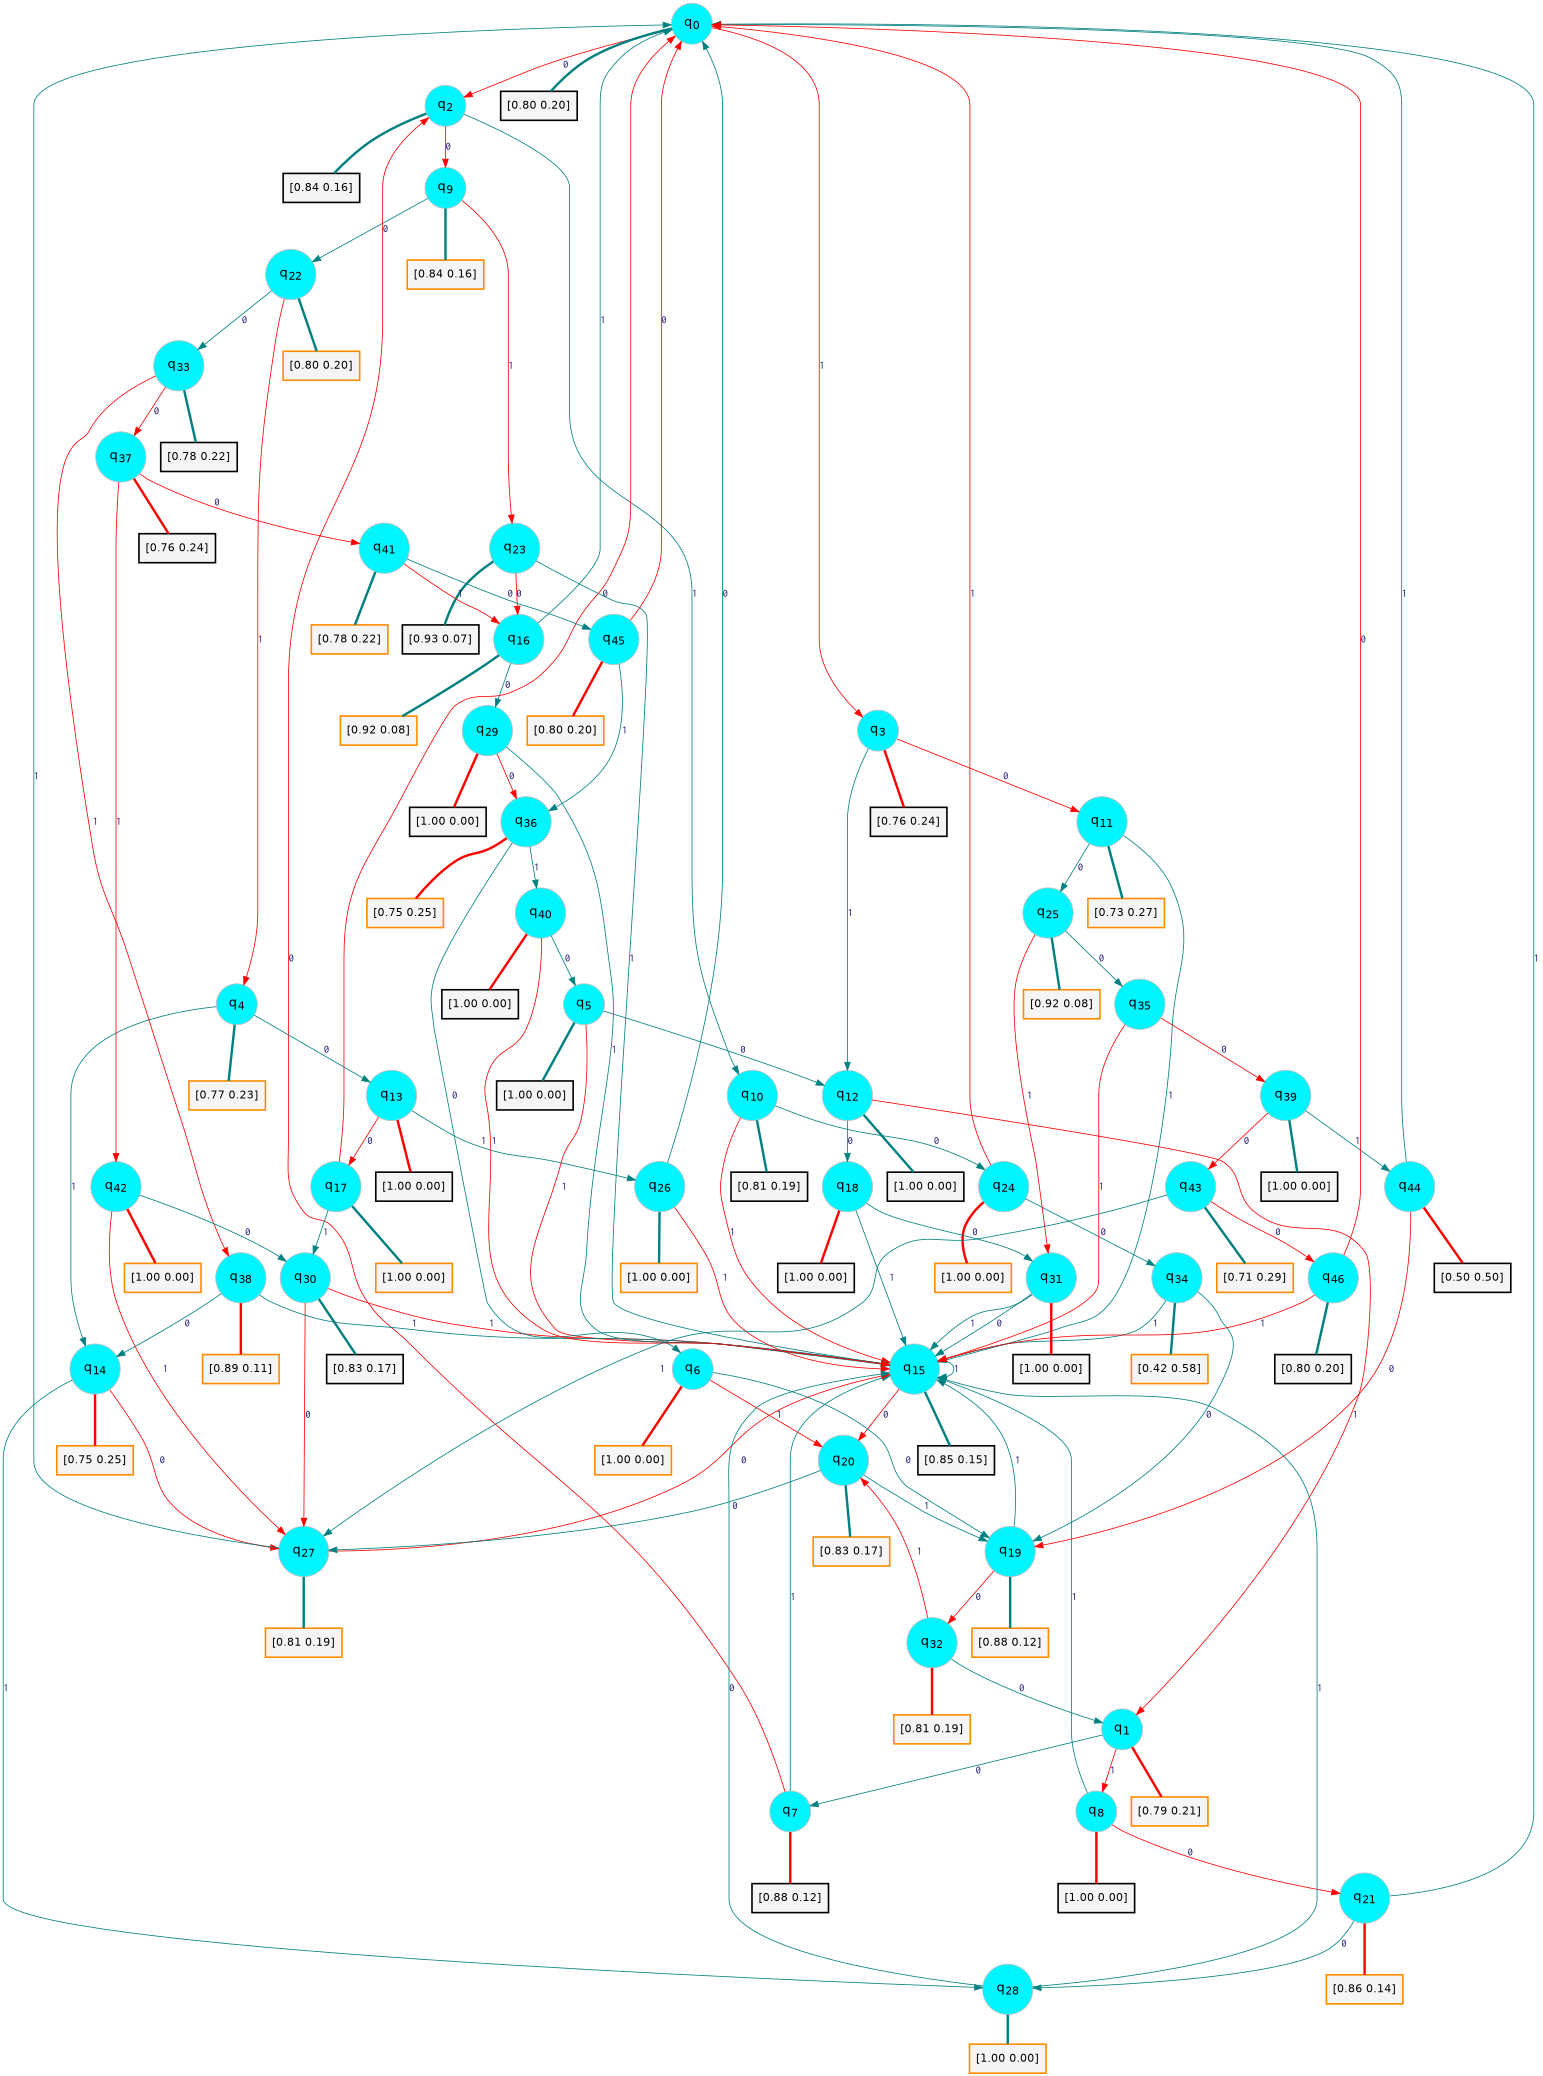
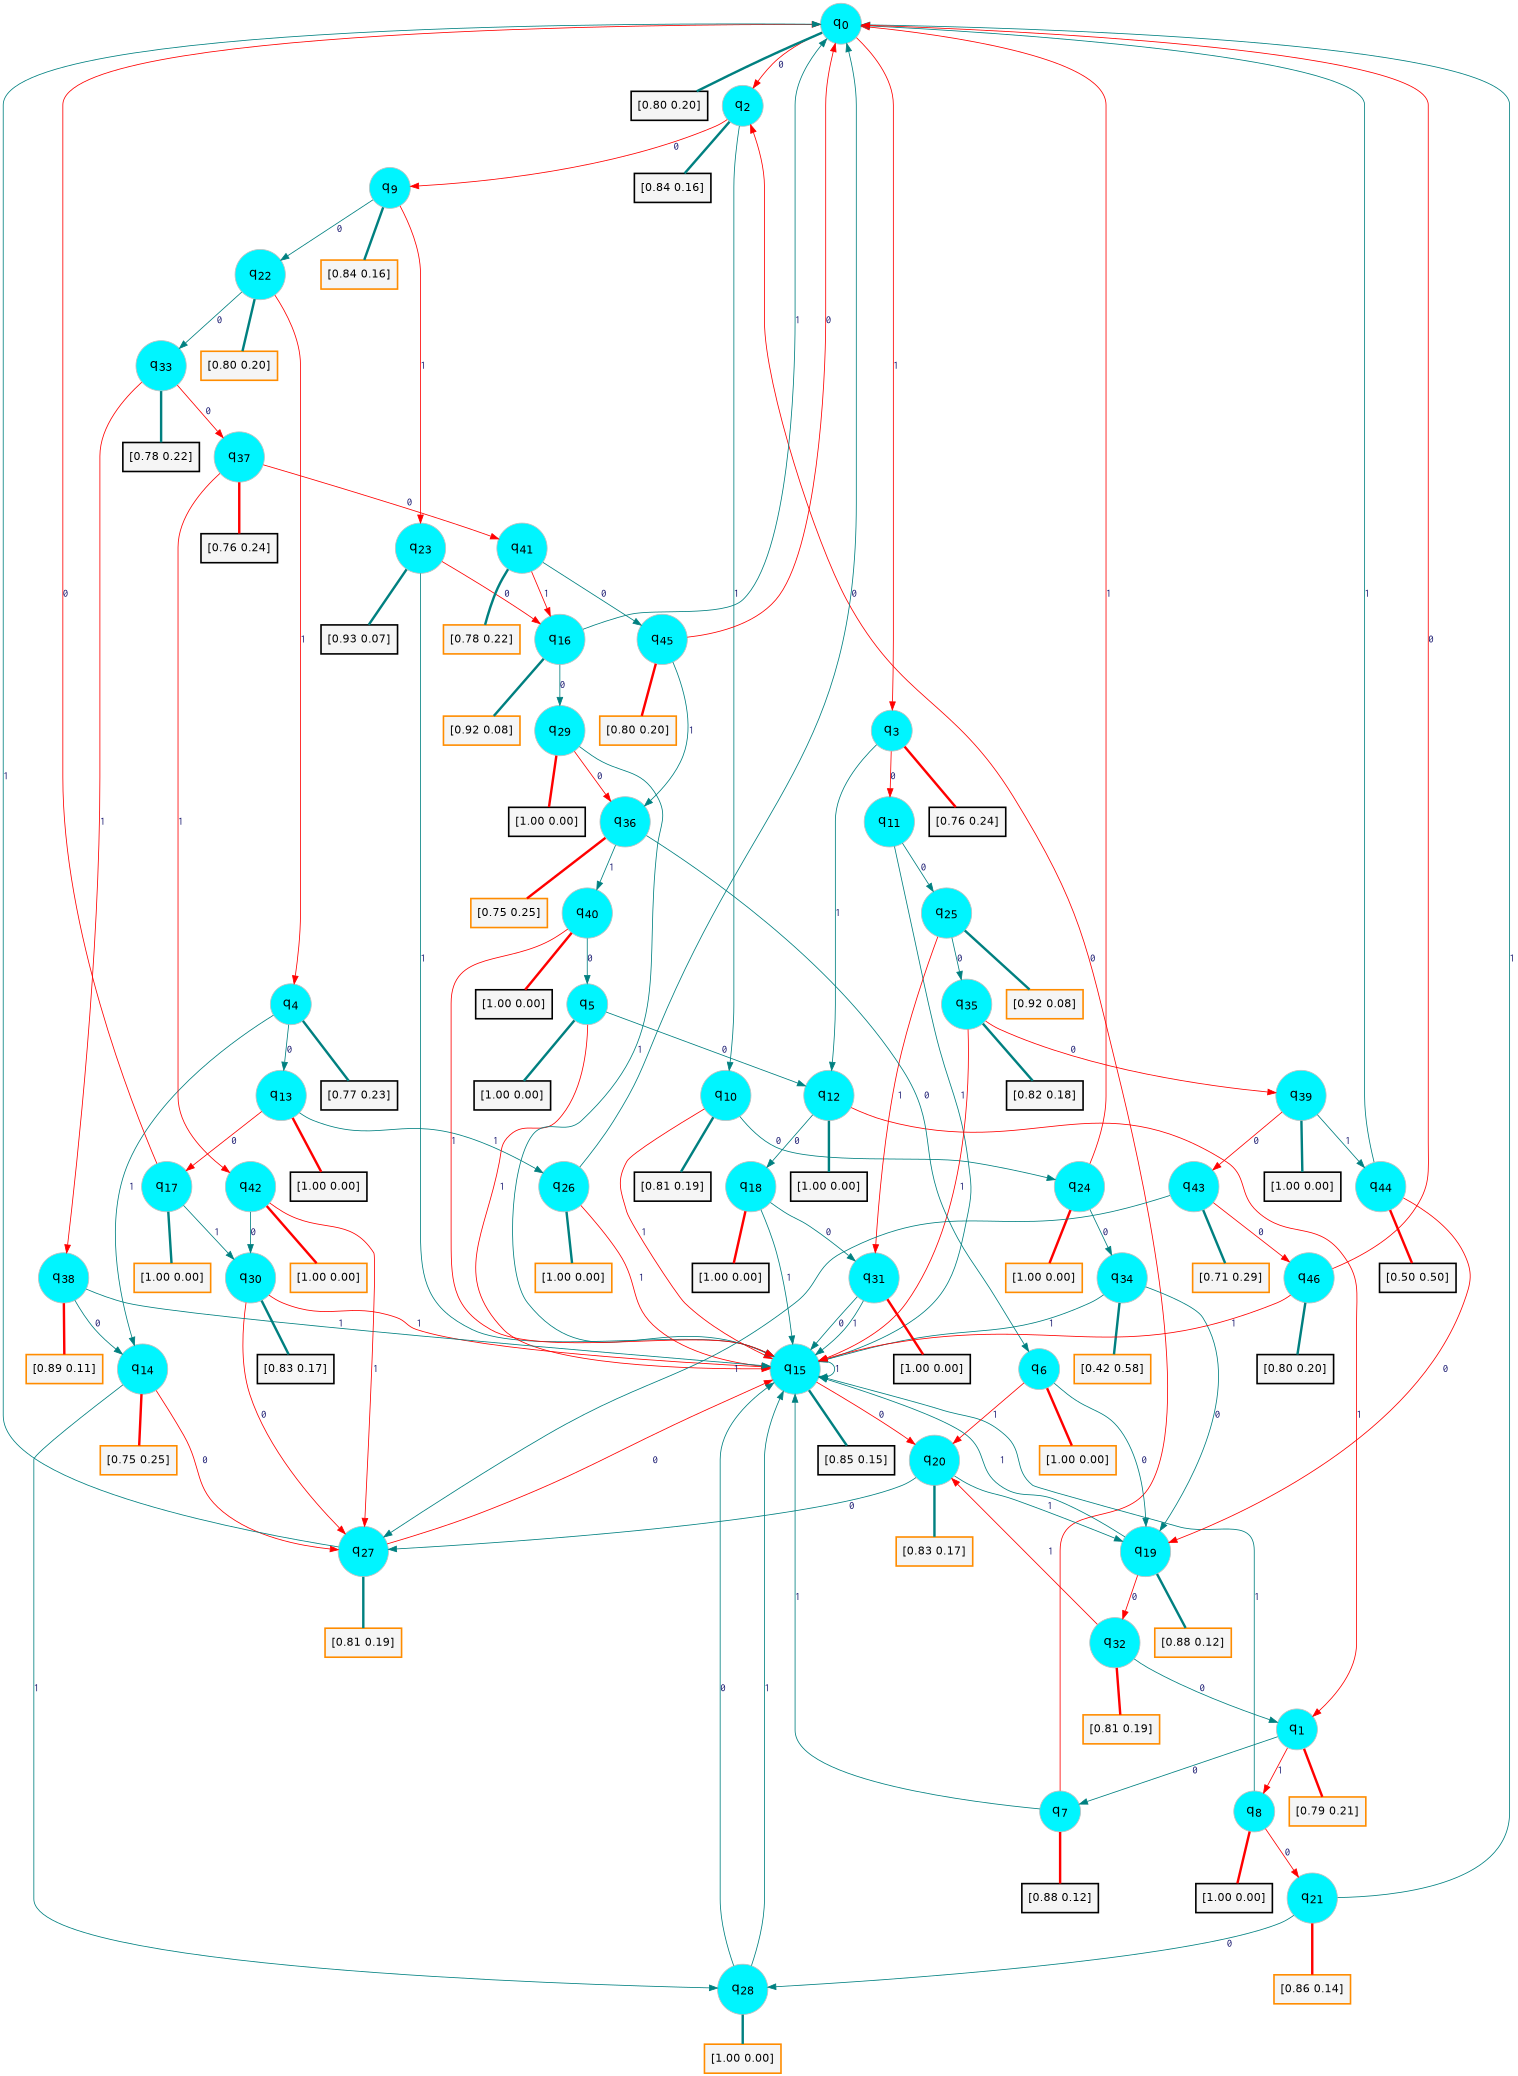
(1126, 913) -> none
(227, 1095) -> (359, 1095)
none -> (1045, 1095)
